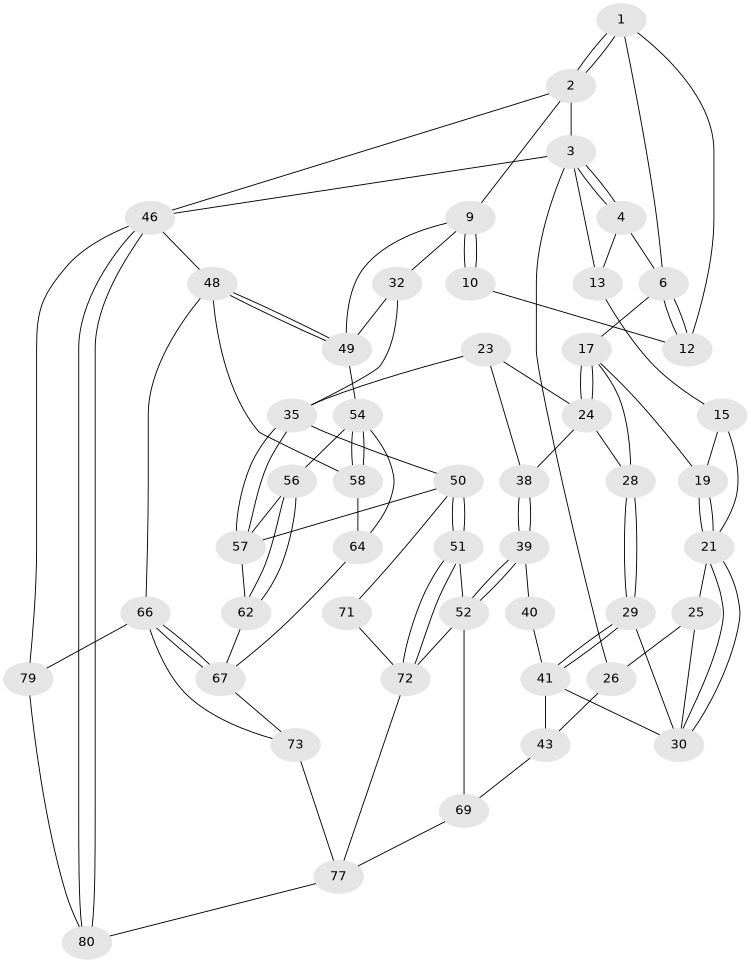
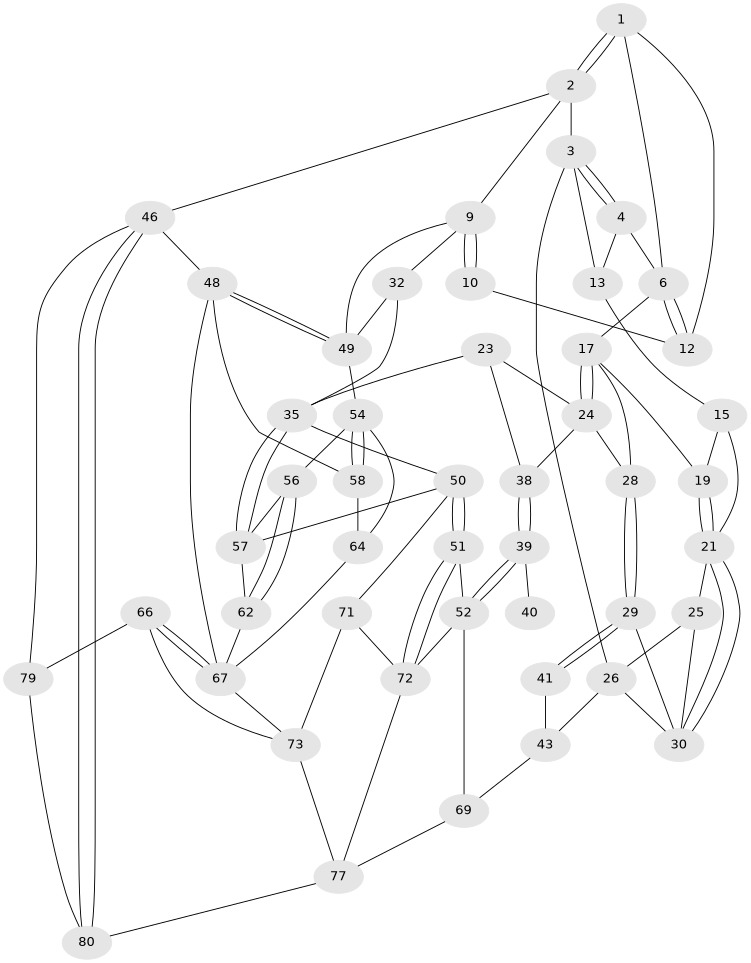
(361, 185) -> none
(148, 441) -> (190, 482)
(538, 646) -> none
none -> (321, 679)
(612, 712) -> (645, 712)
